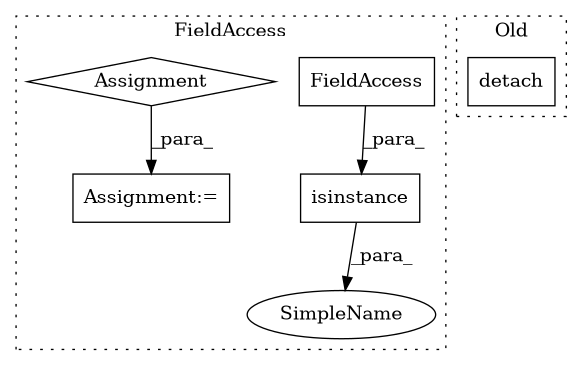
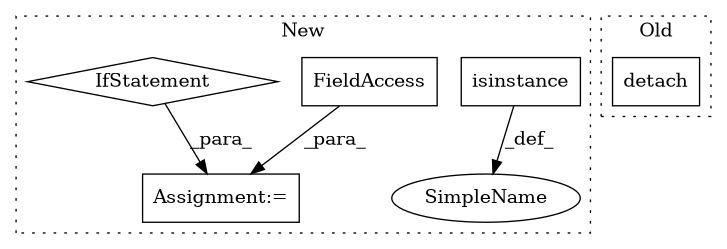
(231, 31) -> (303, 31)
(151, 82) -> (153, 82)
(364, 133) -> (301, 136)
(382, 256) -> (530, 140)
